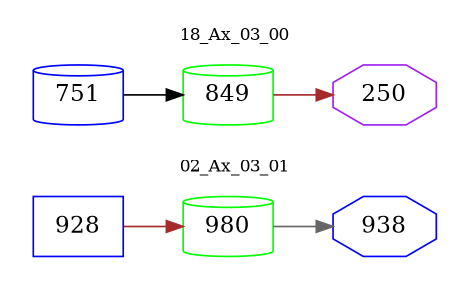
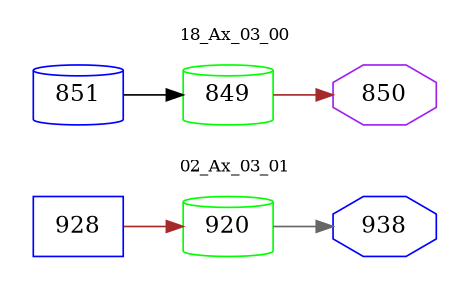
(78, 95) -> (78, 95)
(385, 95) -> (385, 95)
(228, 226) -> (228, 226)
